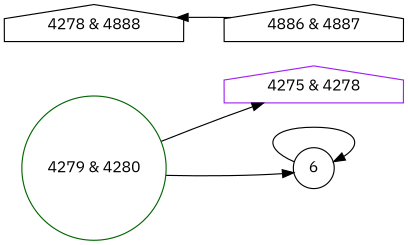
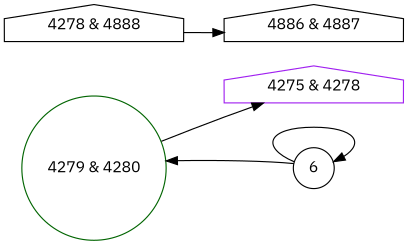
(210, 17) -> (198, 33)
(224, 176) -> (236, 161)
